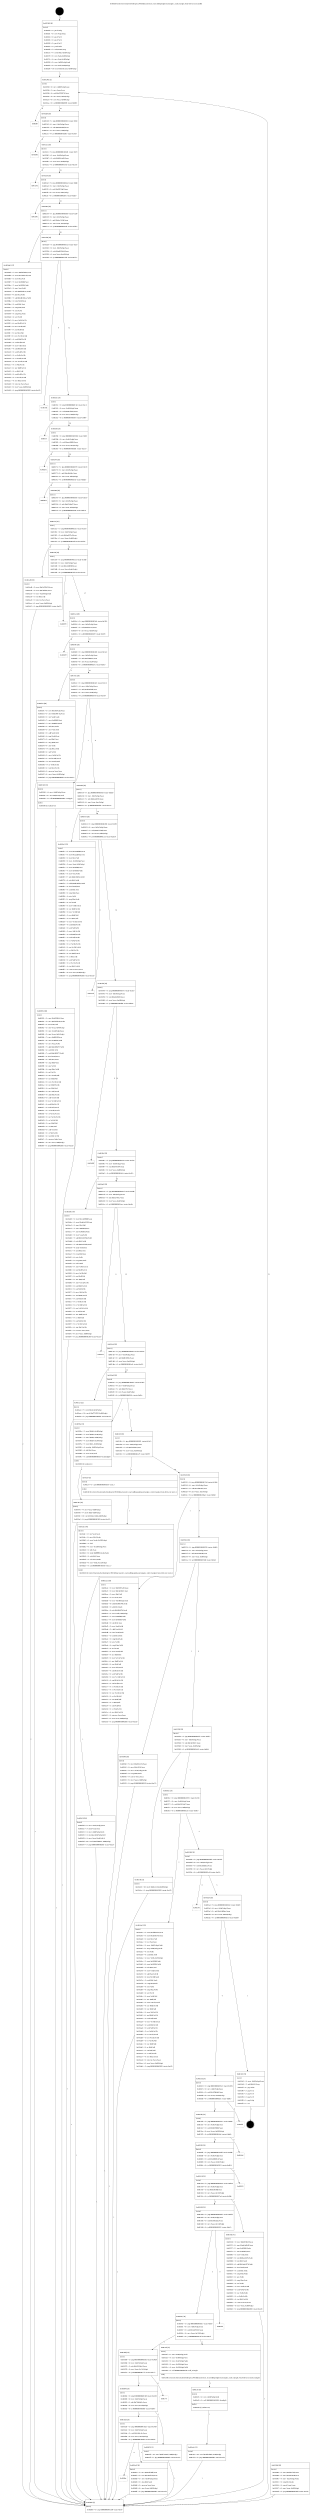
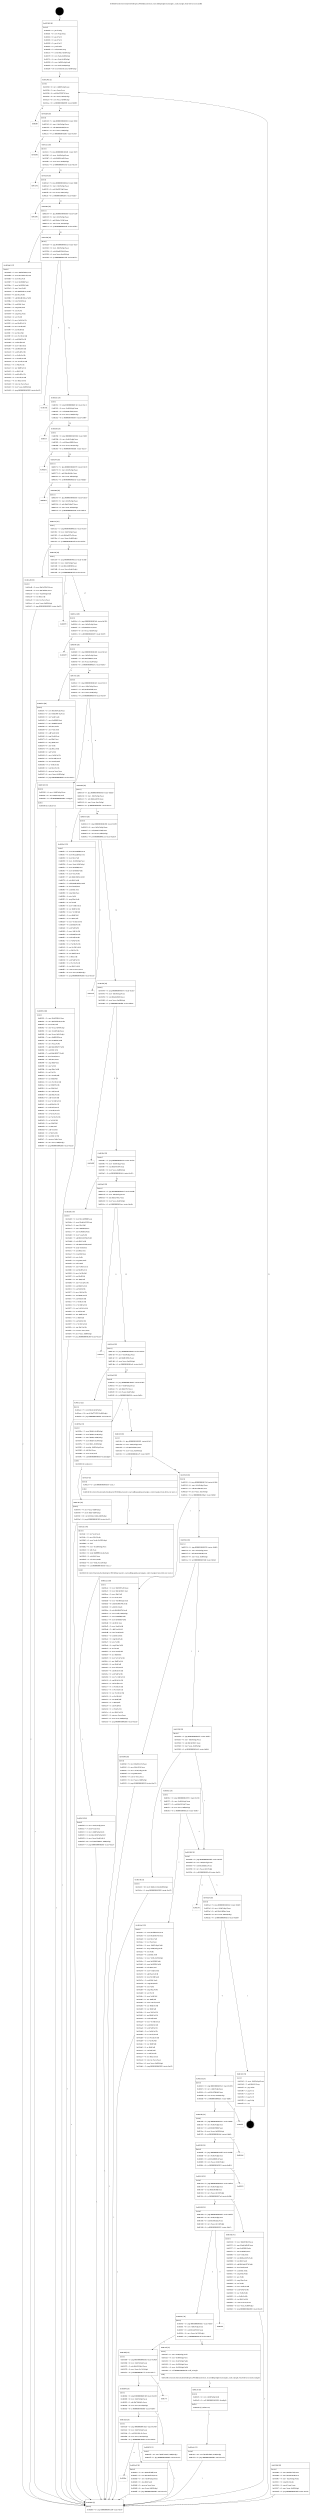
(187, 1770) -> (203, 1800)
